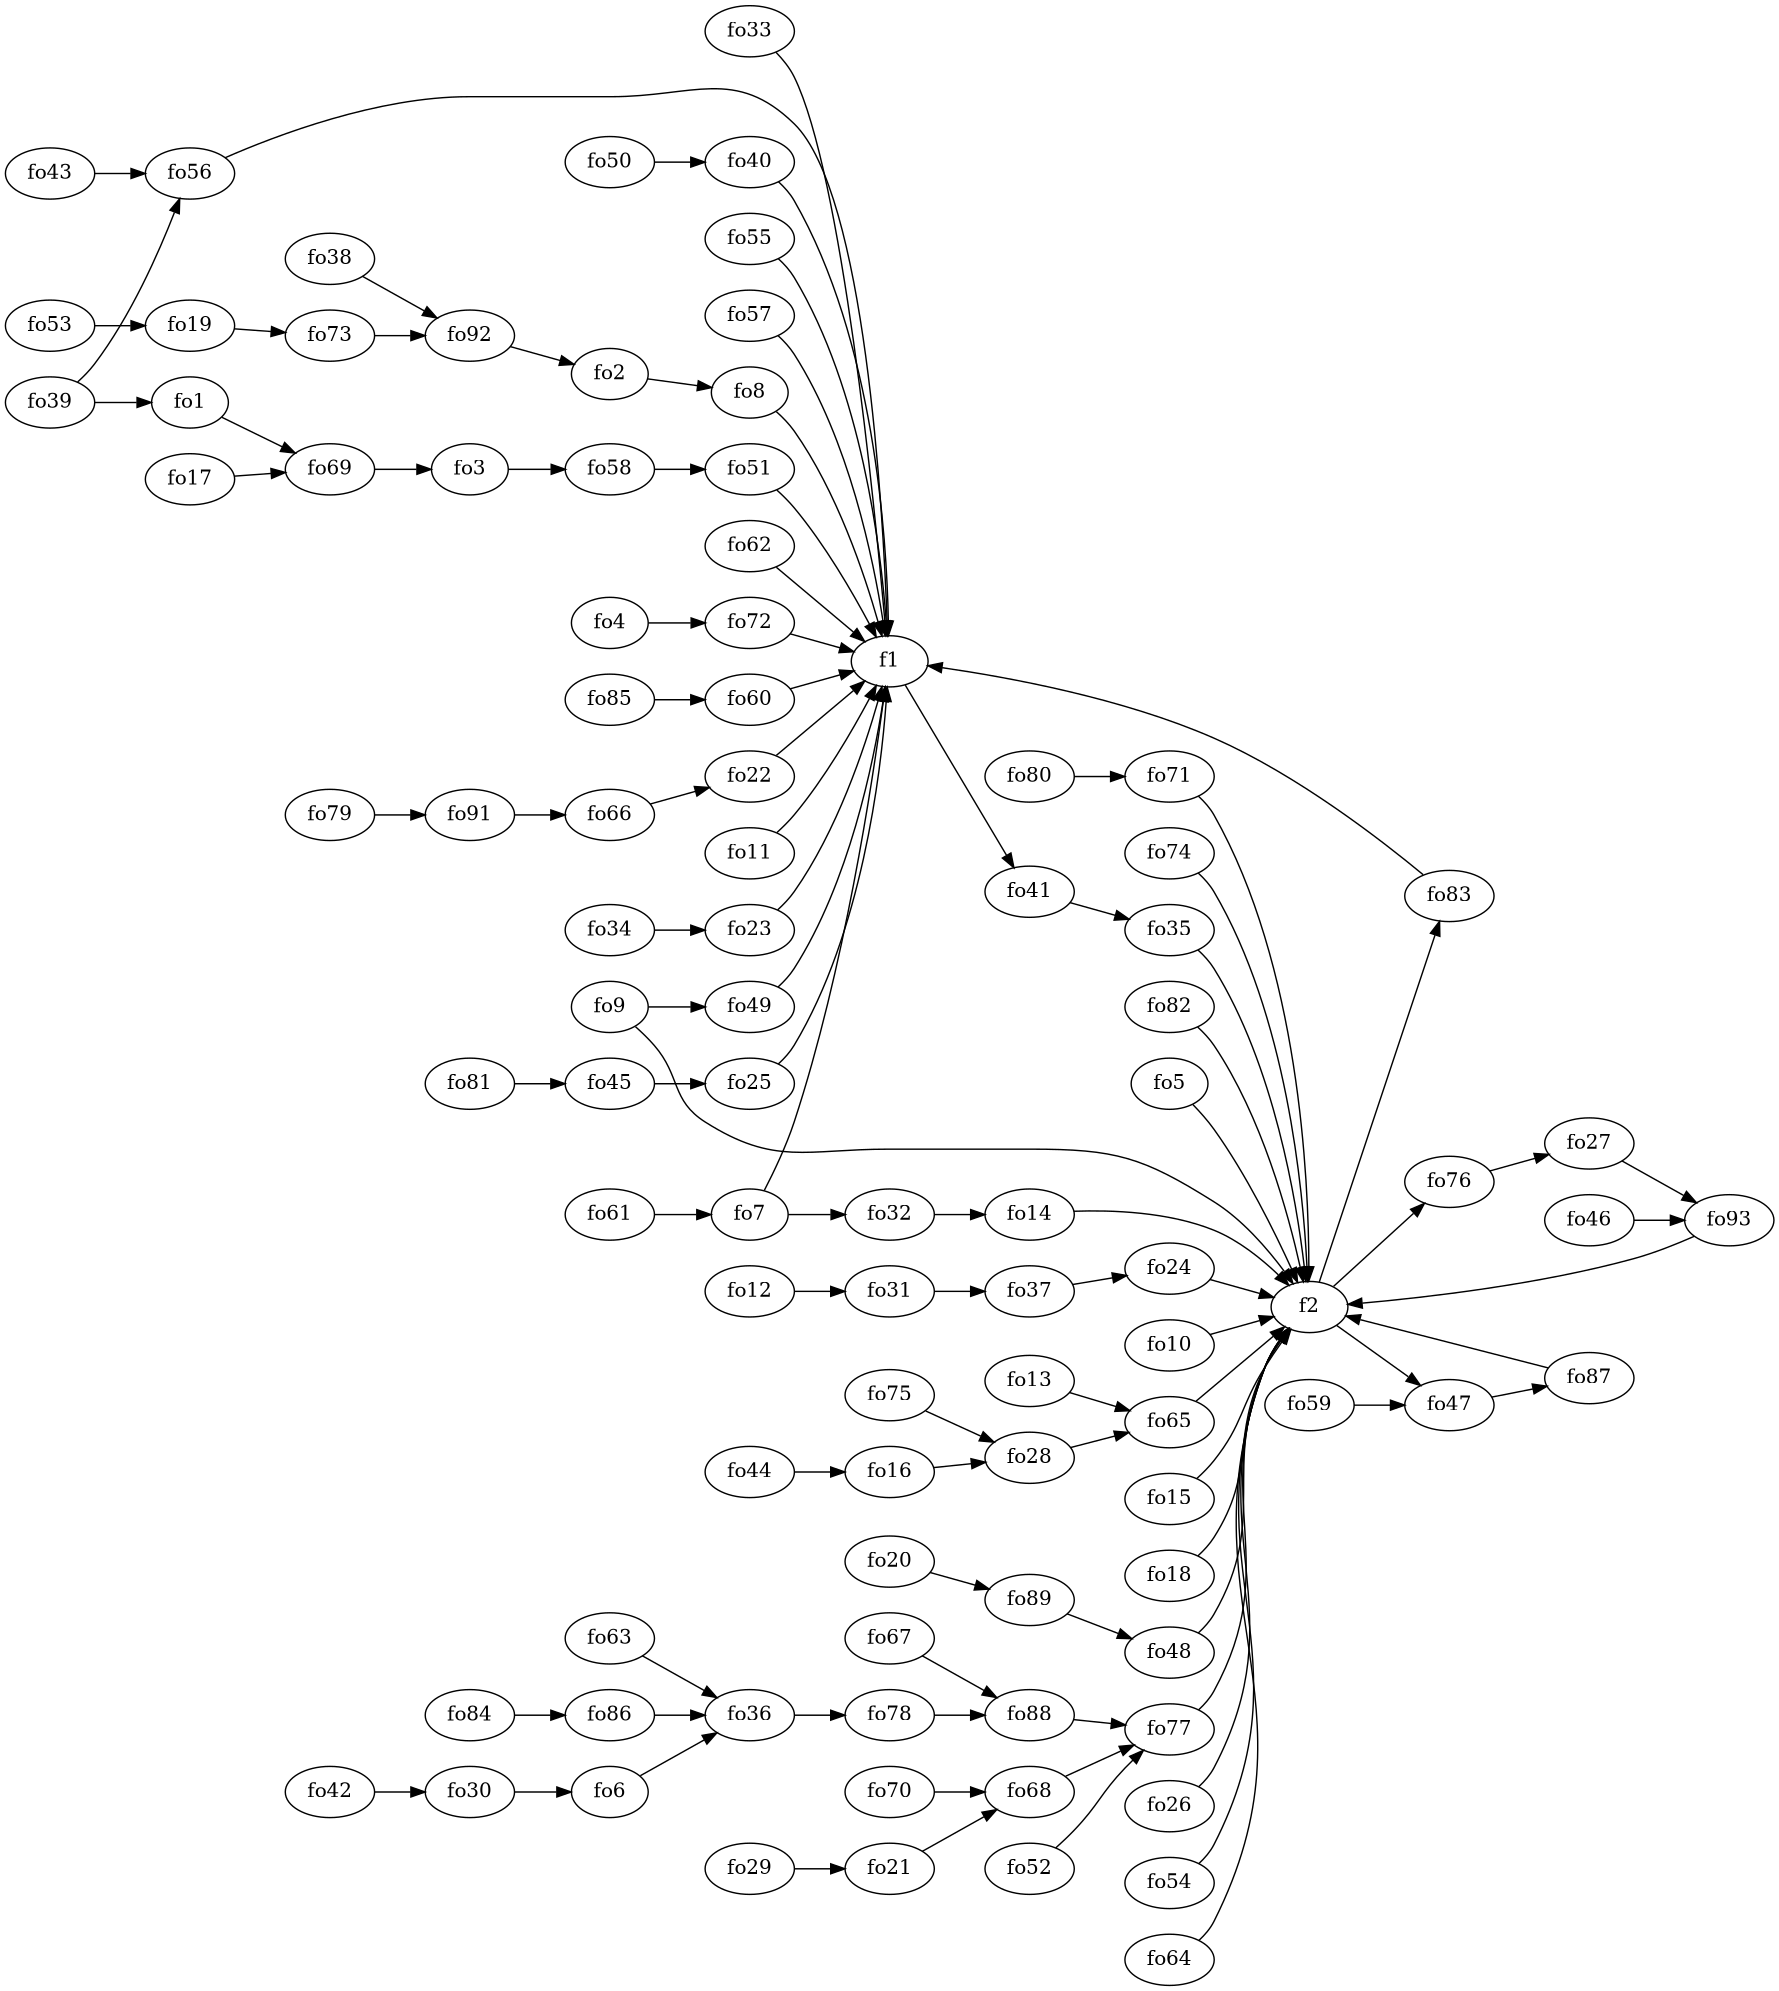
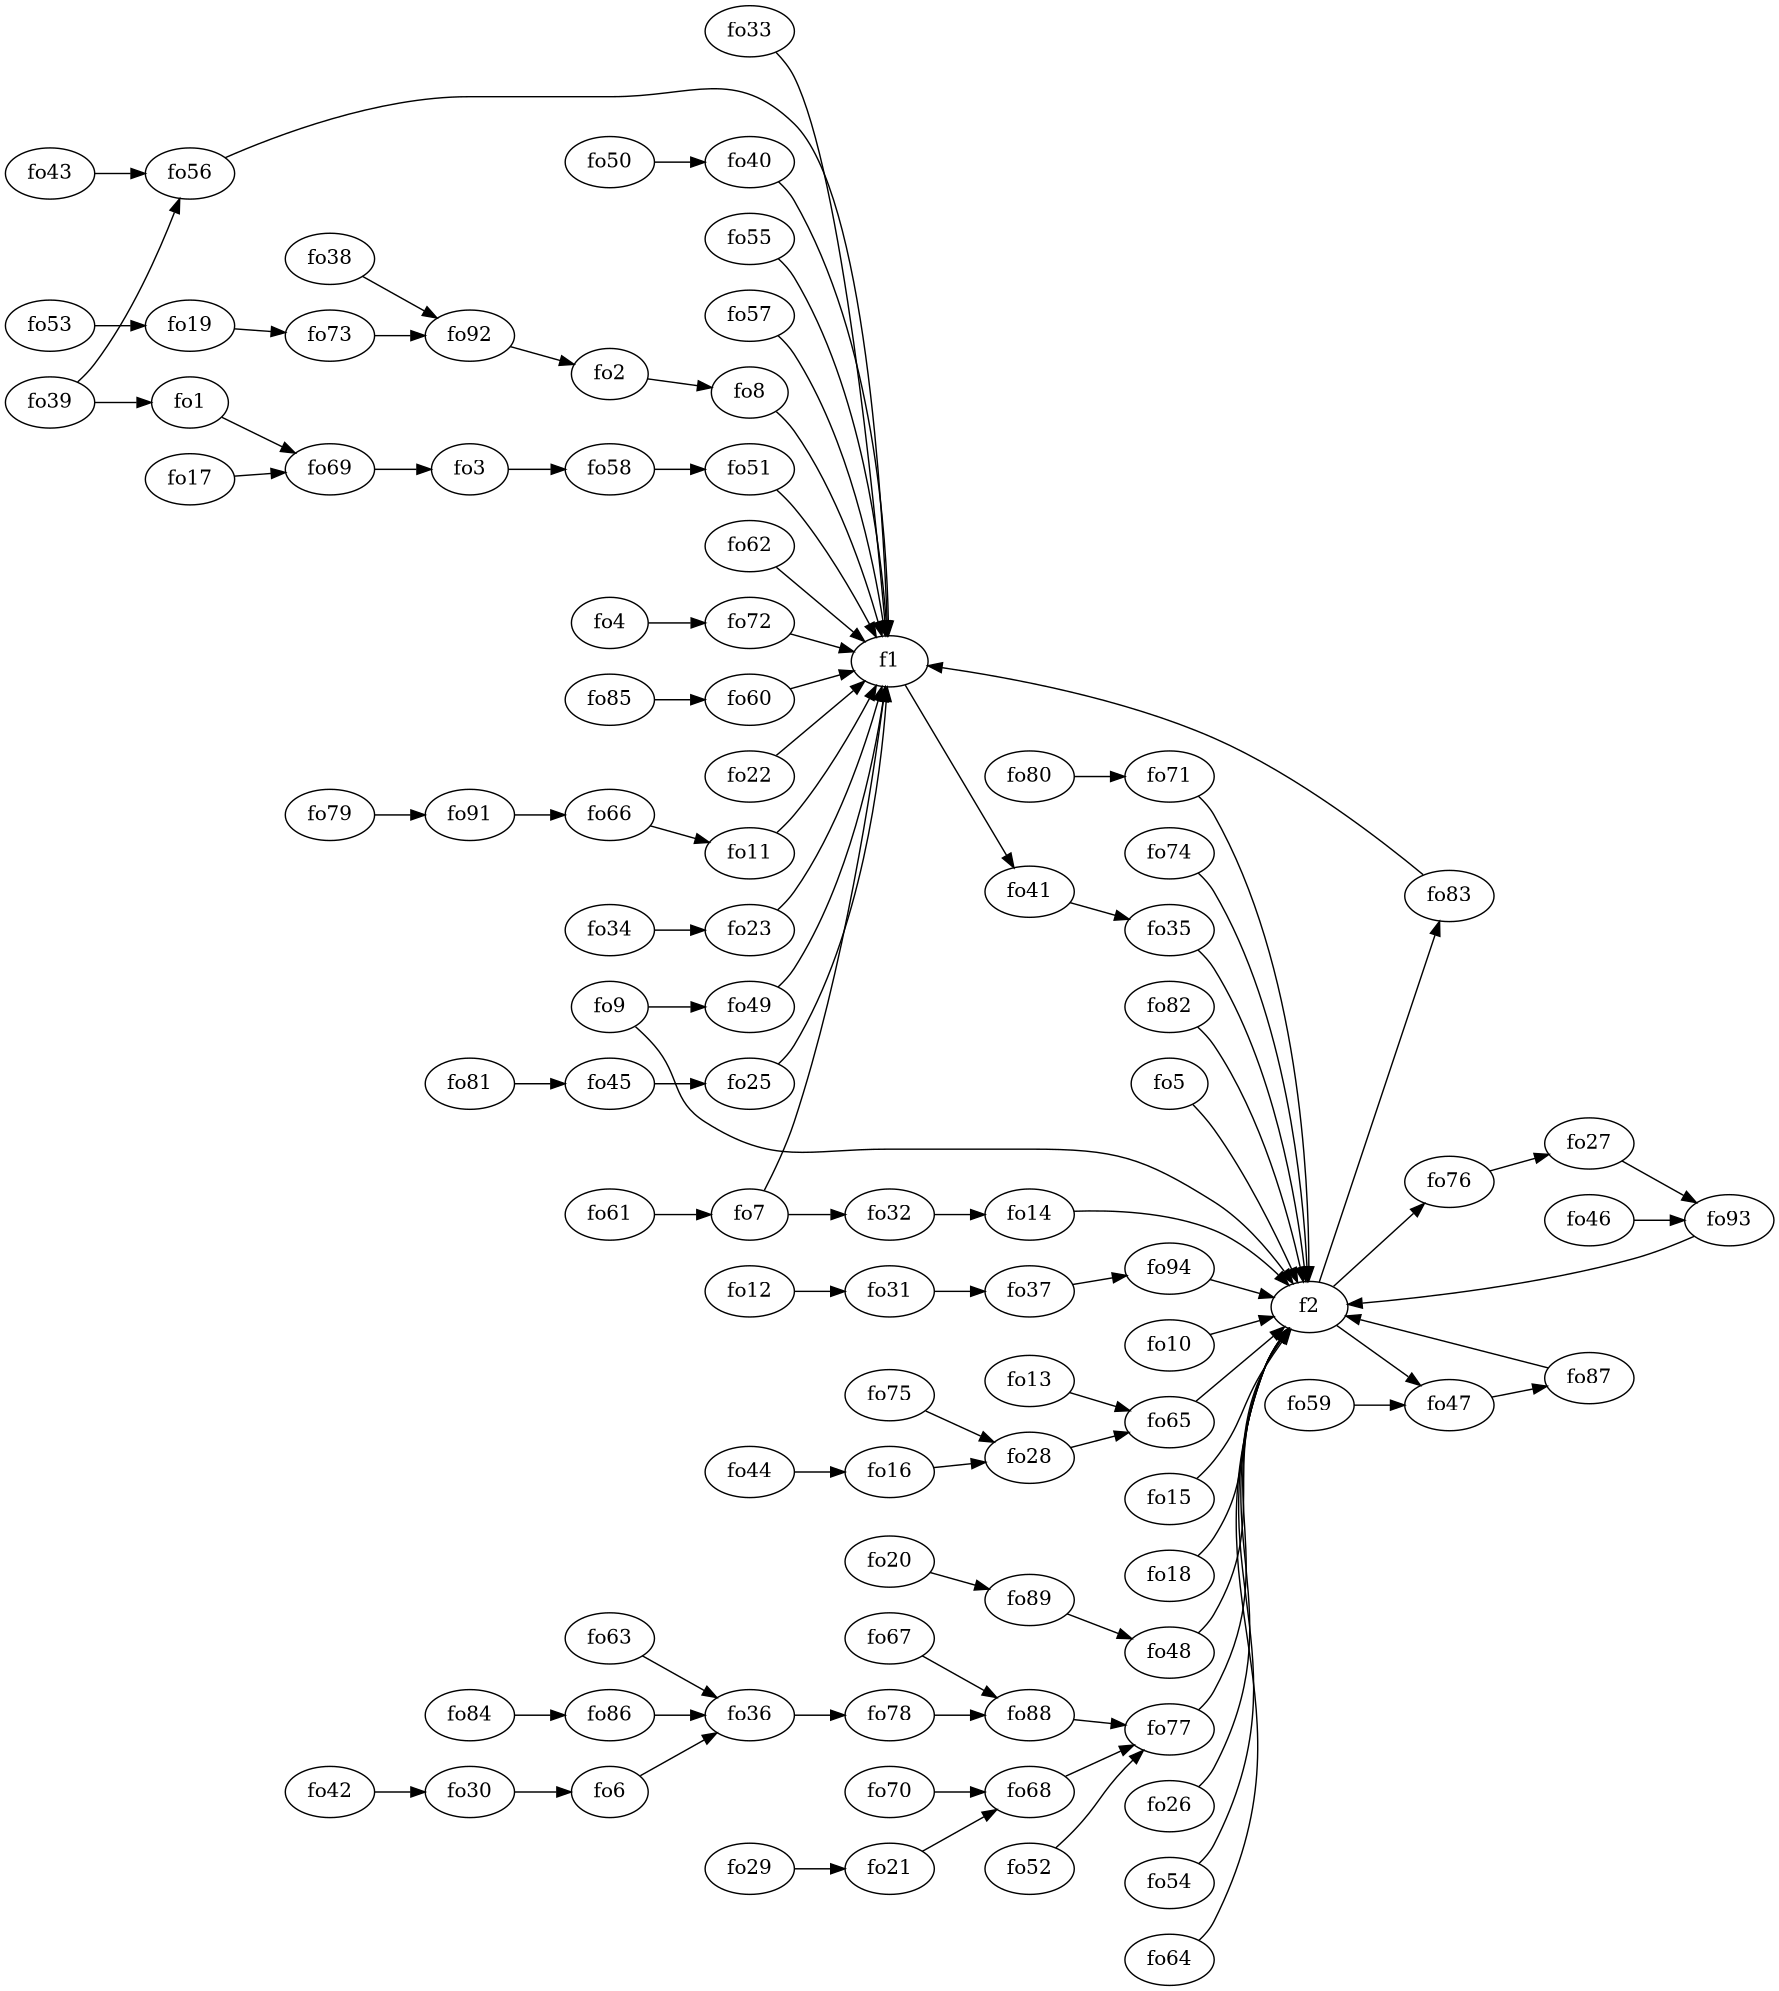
(673, 798) -> (673, 832)
(1170, 1269) -> (1170, 1269)
